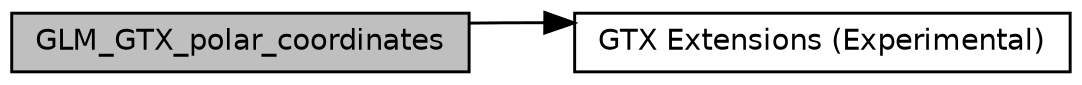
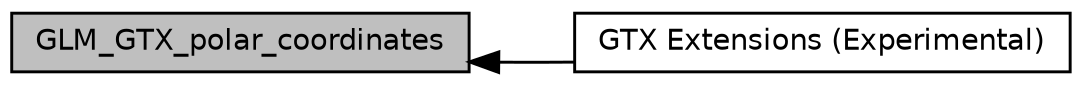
(507, 23) -> (537, 62)
